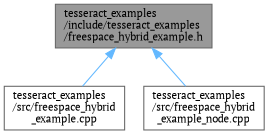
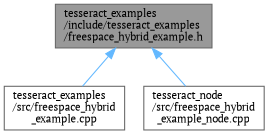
(204, 108) -> (204, 108)
